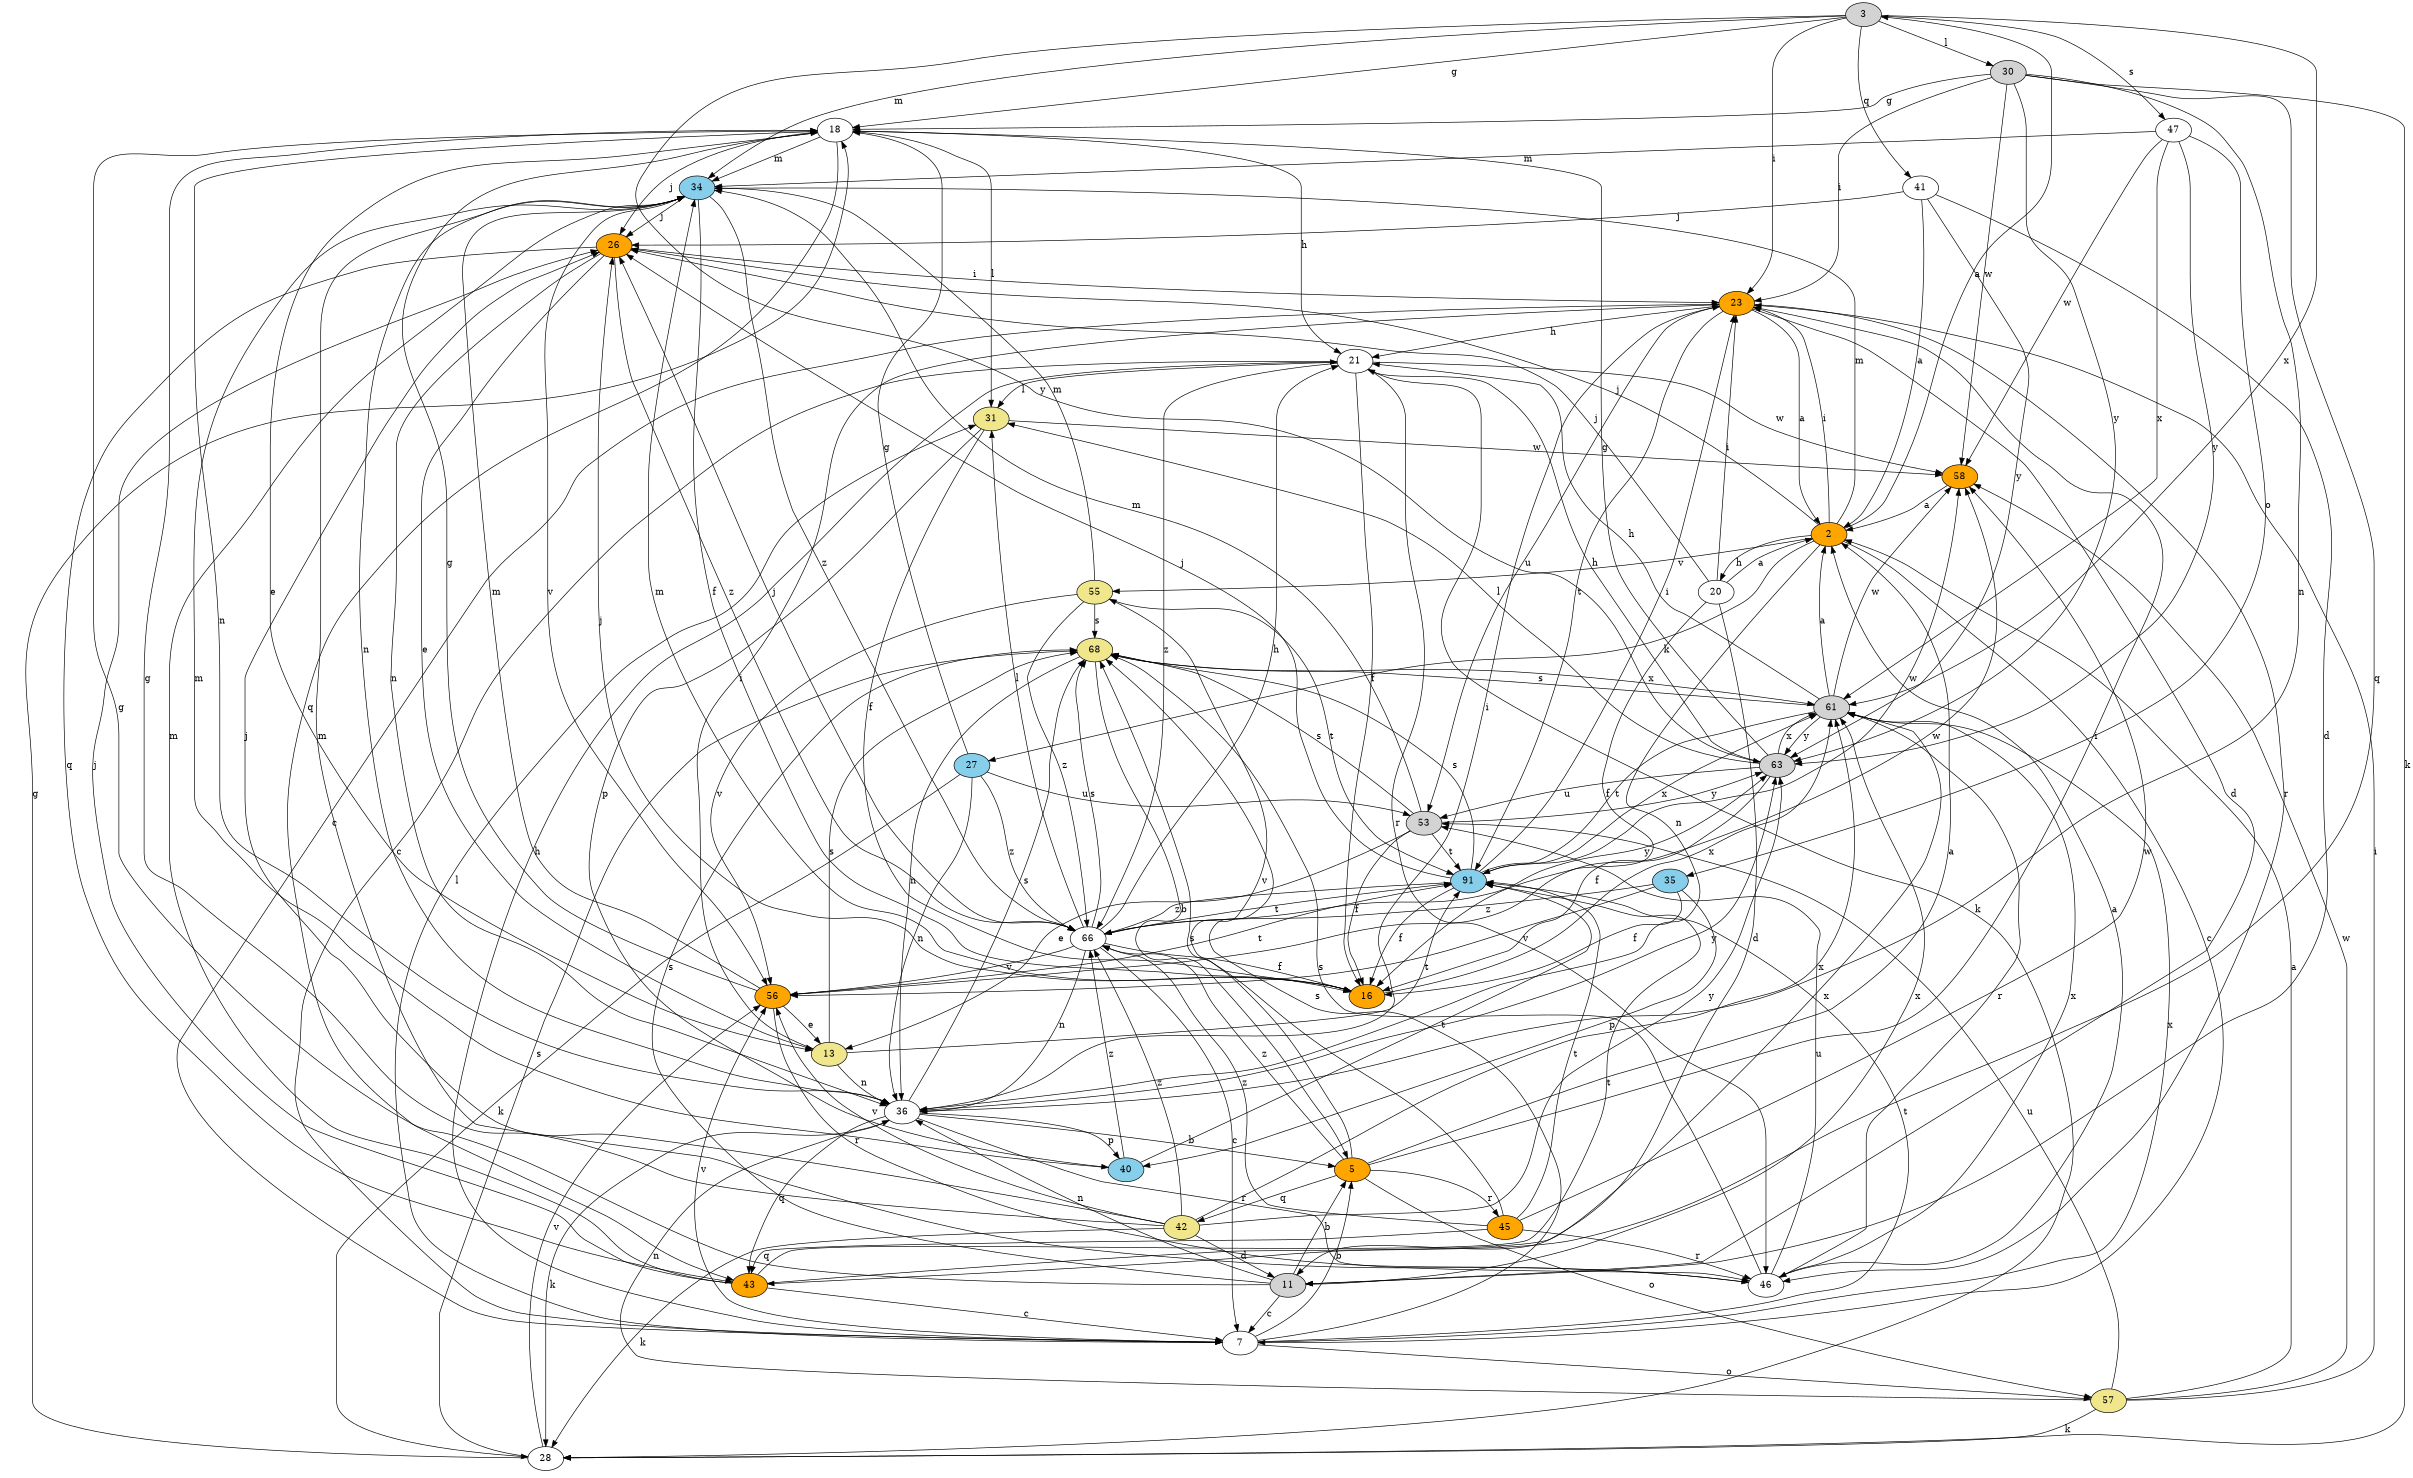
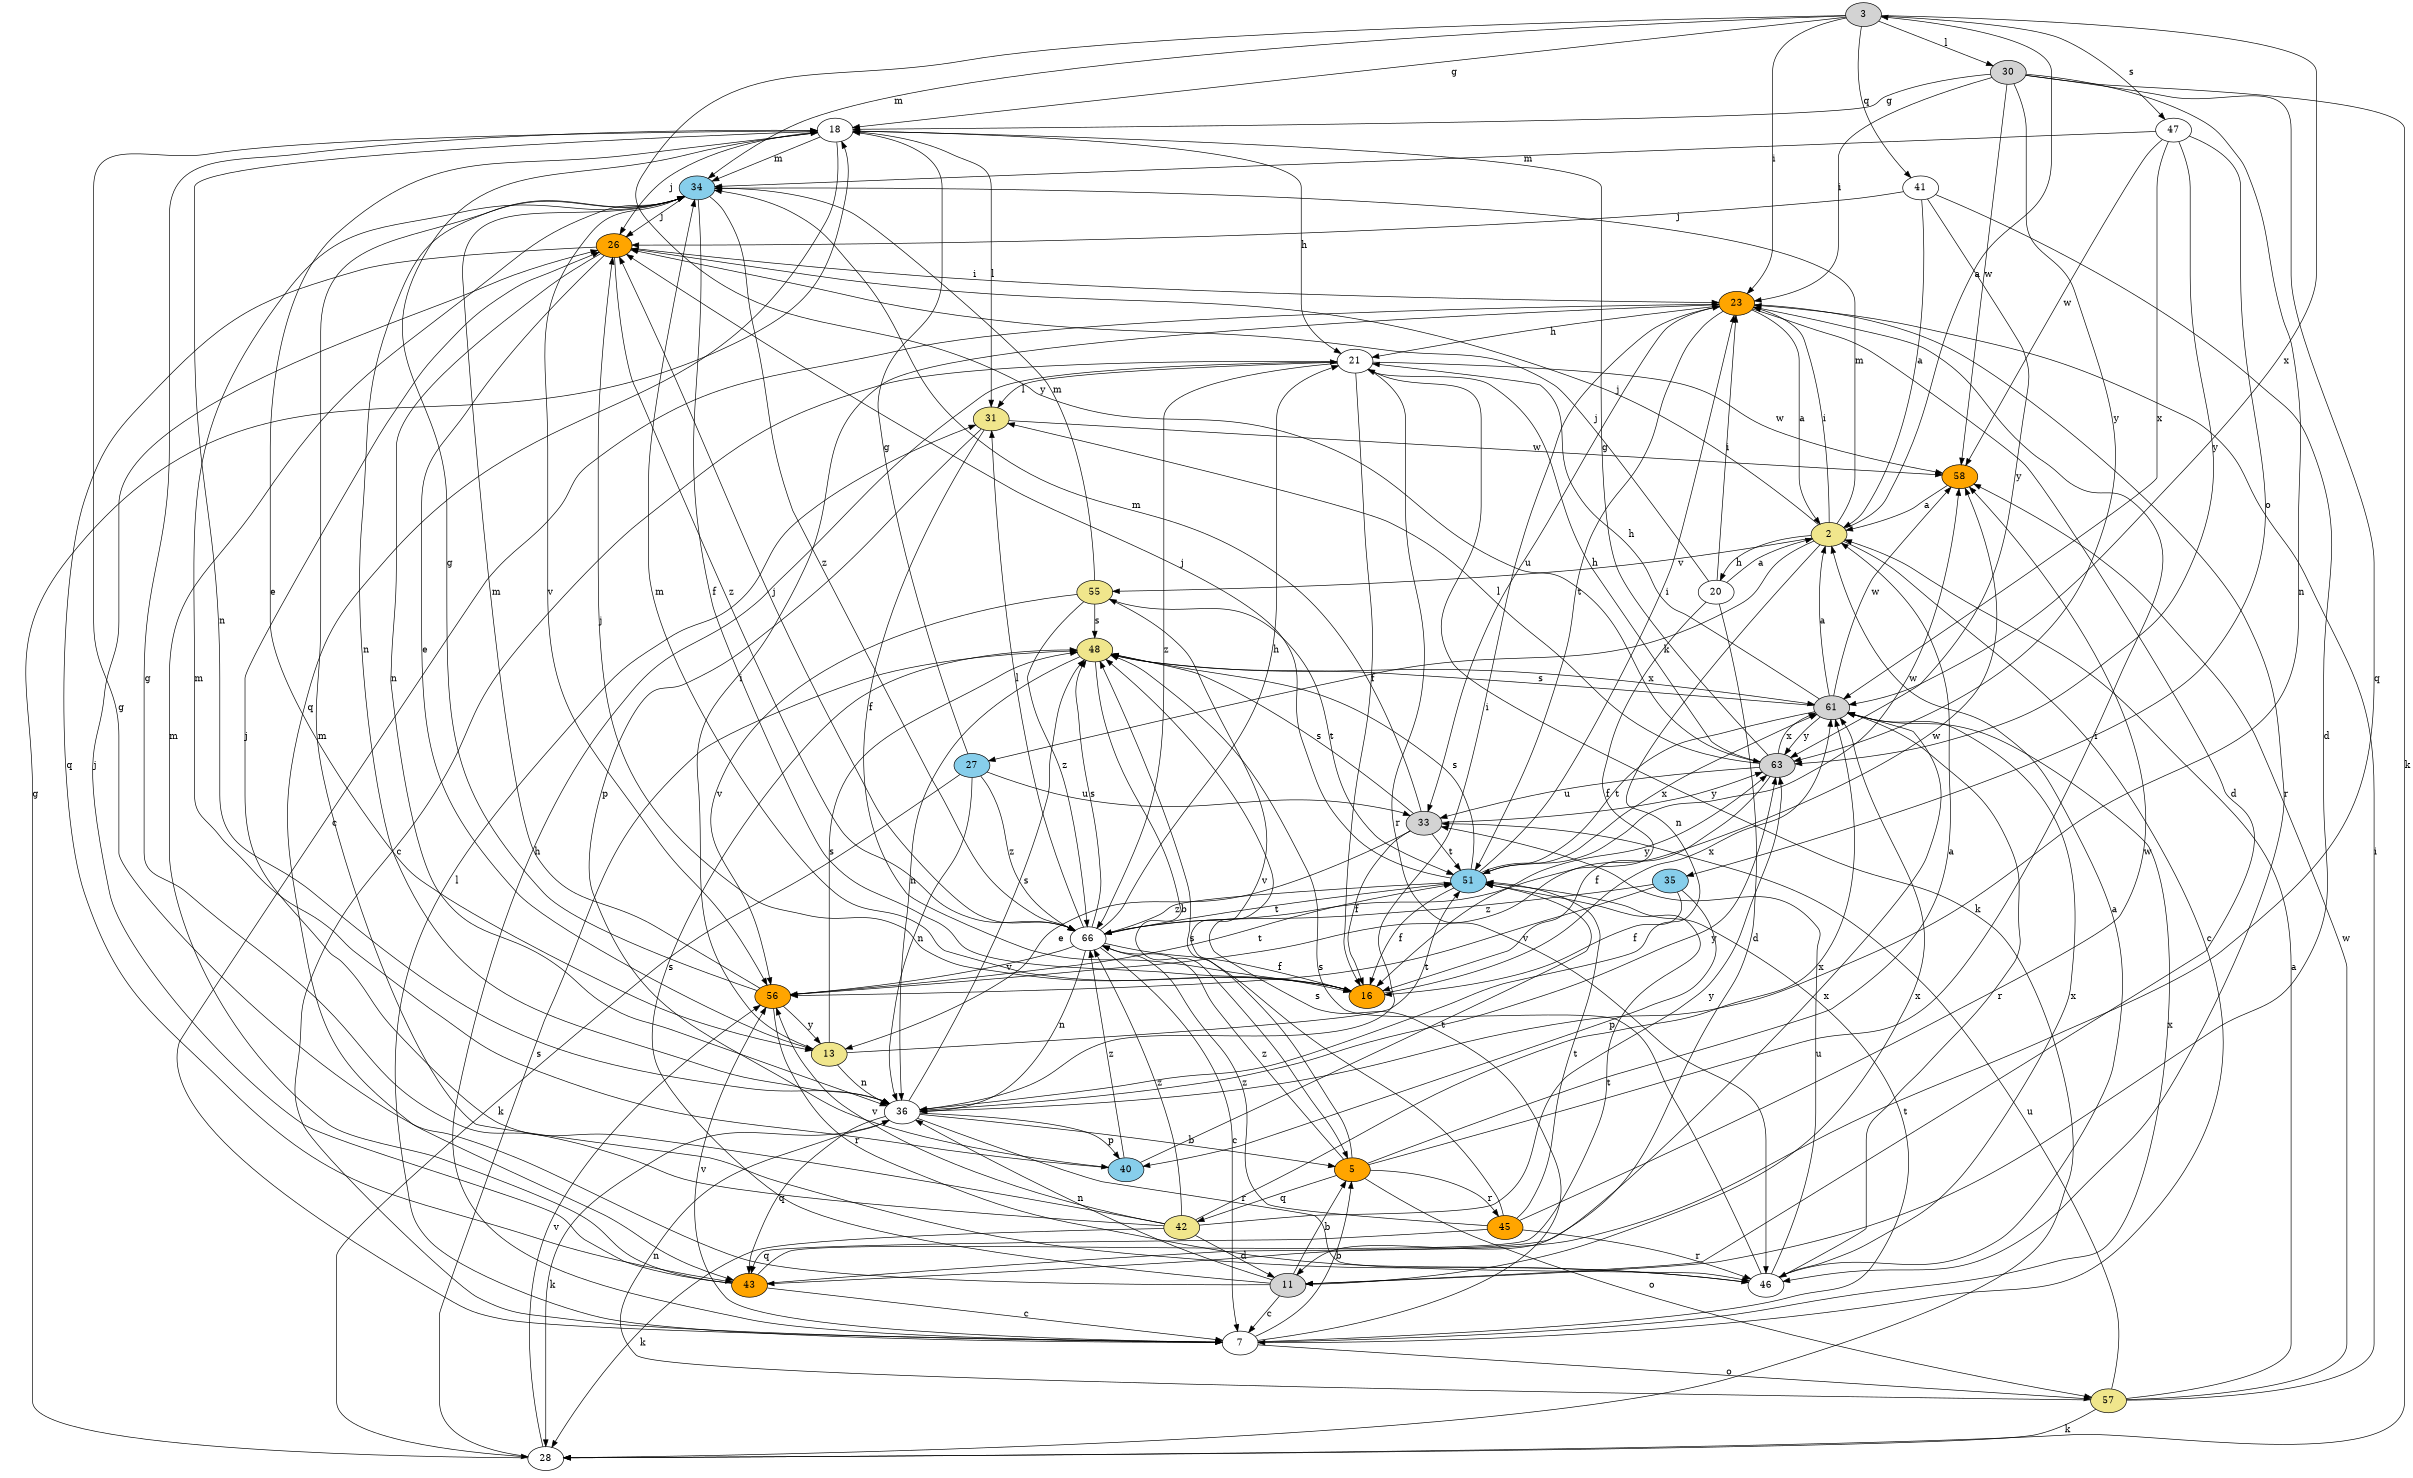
(1829, 534) -> (1829, 534)
(1095, 650) -> (1095, 650)
(1424, 823) -> (1424, 823)
(1469, 881) -> (1469, 881)
(811, 1025) -> (811, 1025)
